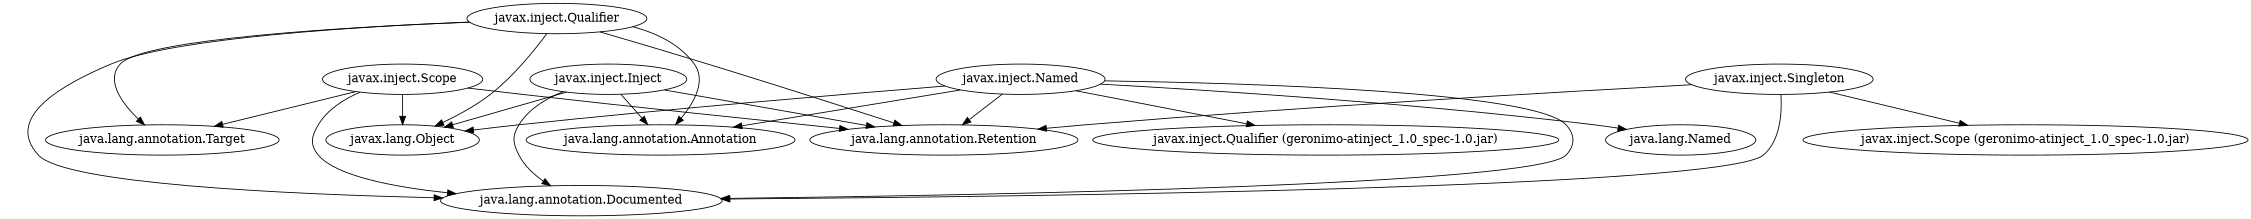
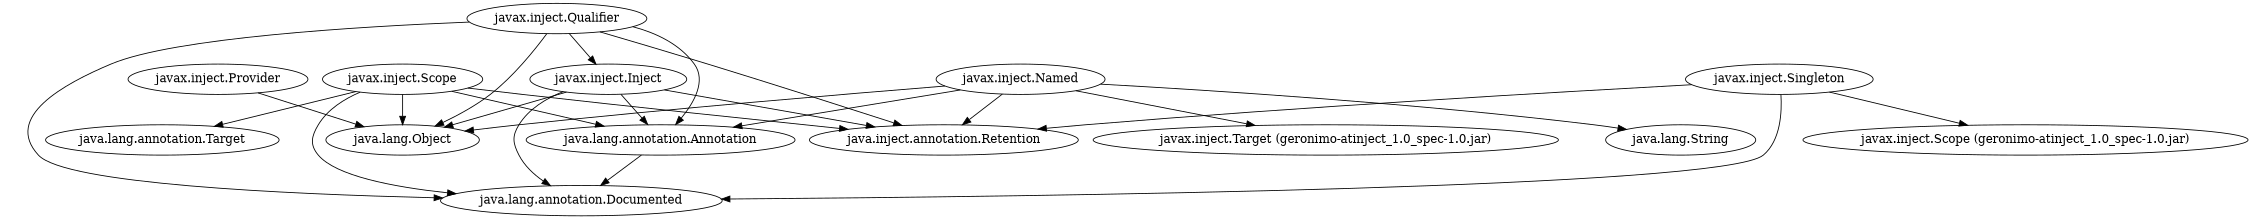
(261, 35) -> (580, 46)
none -> (218, 79)
none -> (506, 104)
(403, 140) -> (403, 140)
(944, 140) -> (944, 140)
(1326, 140) -> (1326, 140)
(1681, 140) -> (1681, 140)
(1399, 178) -> (625, 168)
